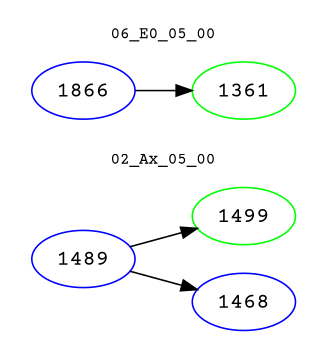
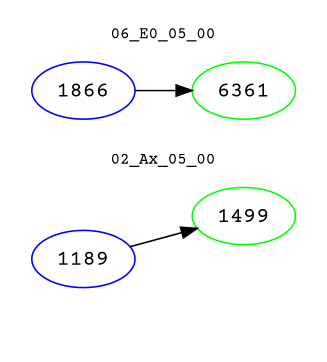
(244, 91) -> (244, 91)
(83, 259) -> (83, 259)
(244, 302) -> none
